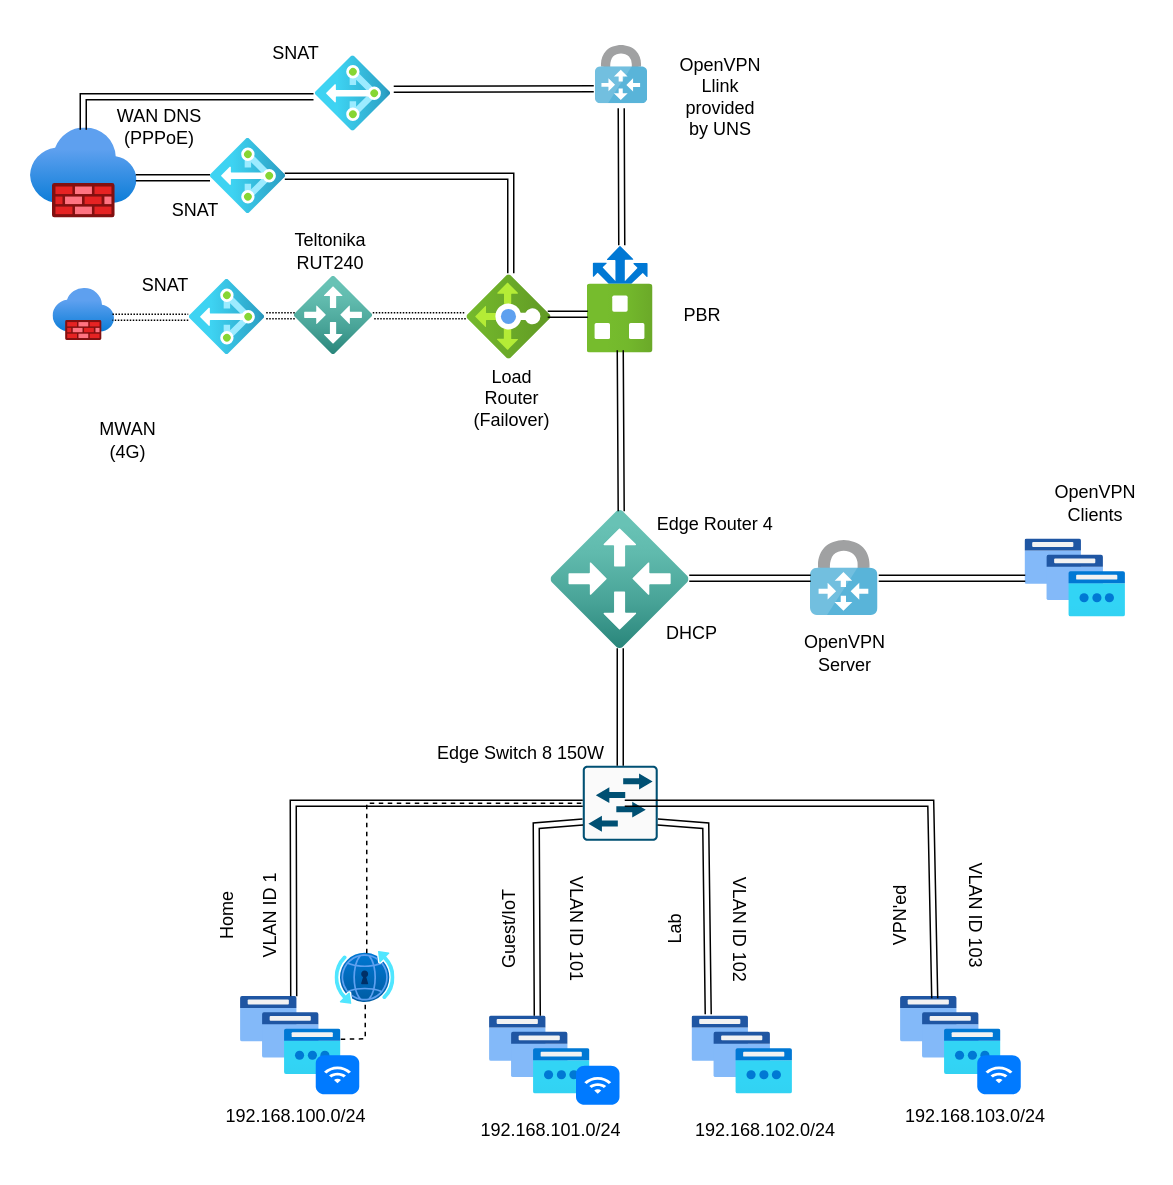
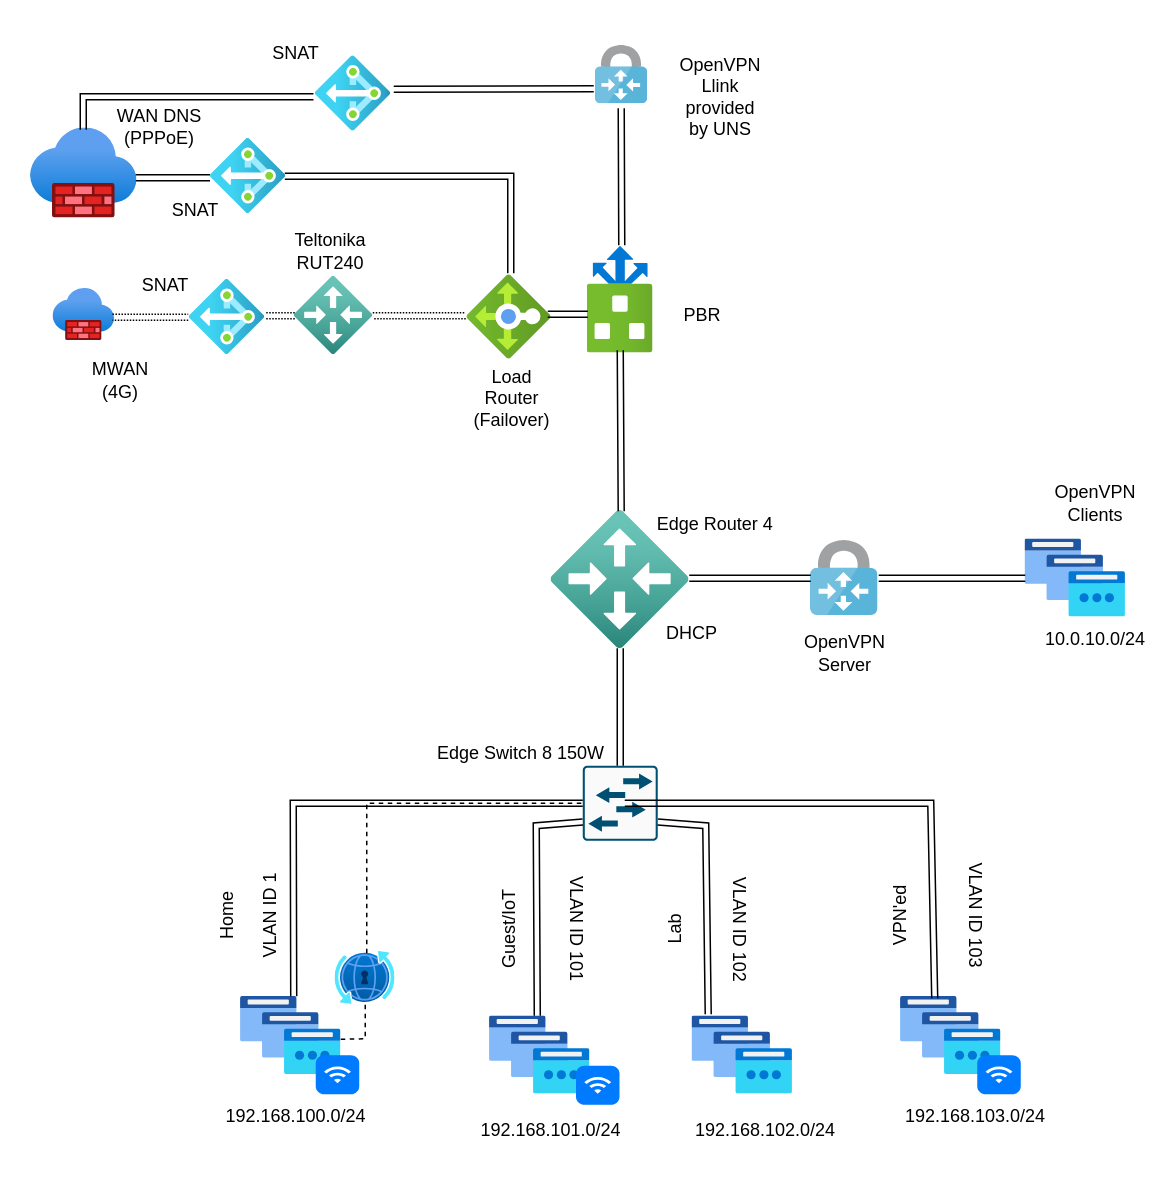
(128, 440) -> (121, 380)
none -> (1096, 640)
